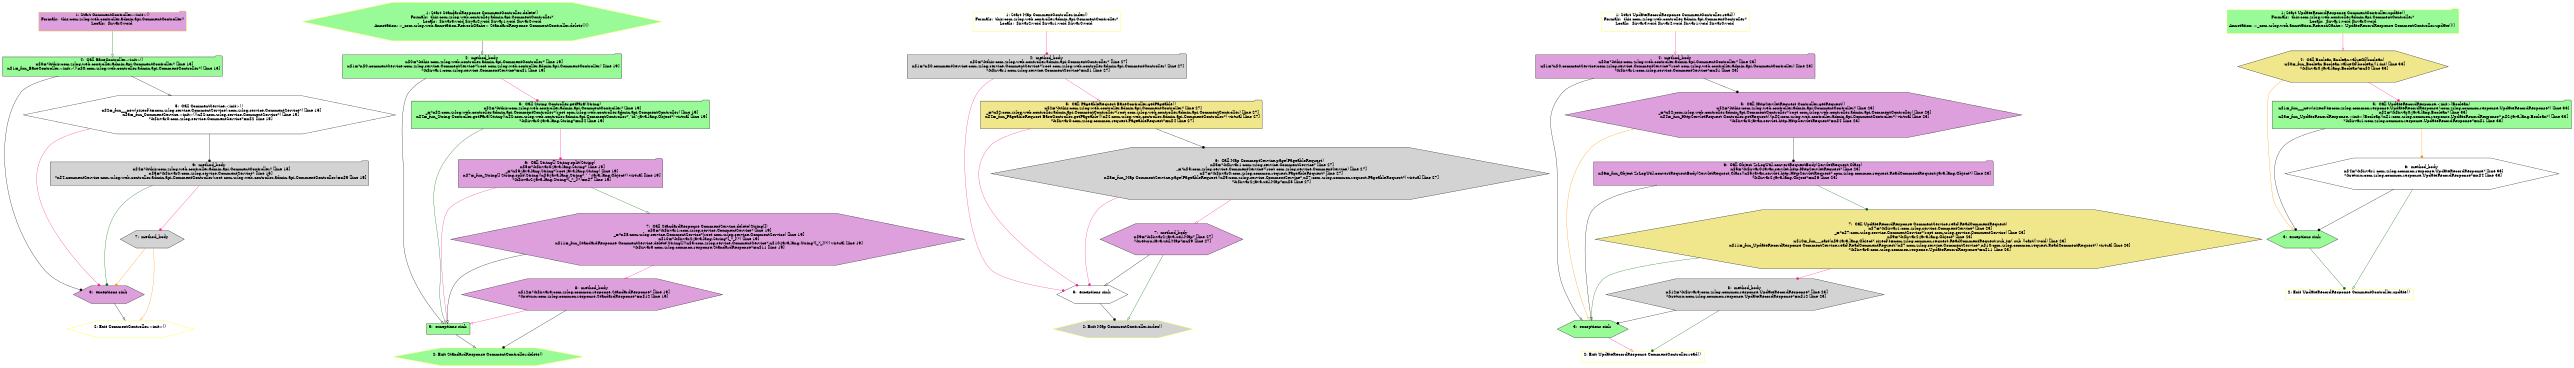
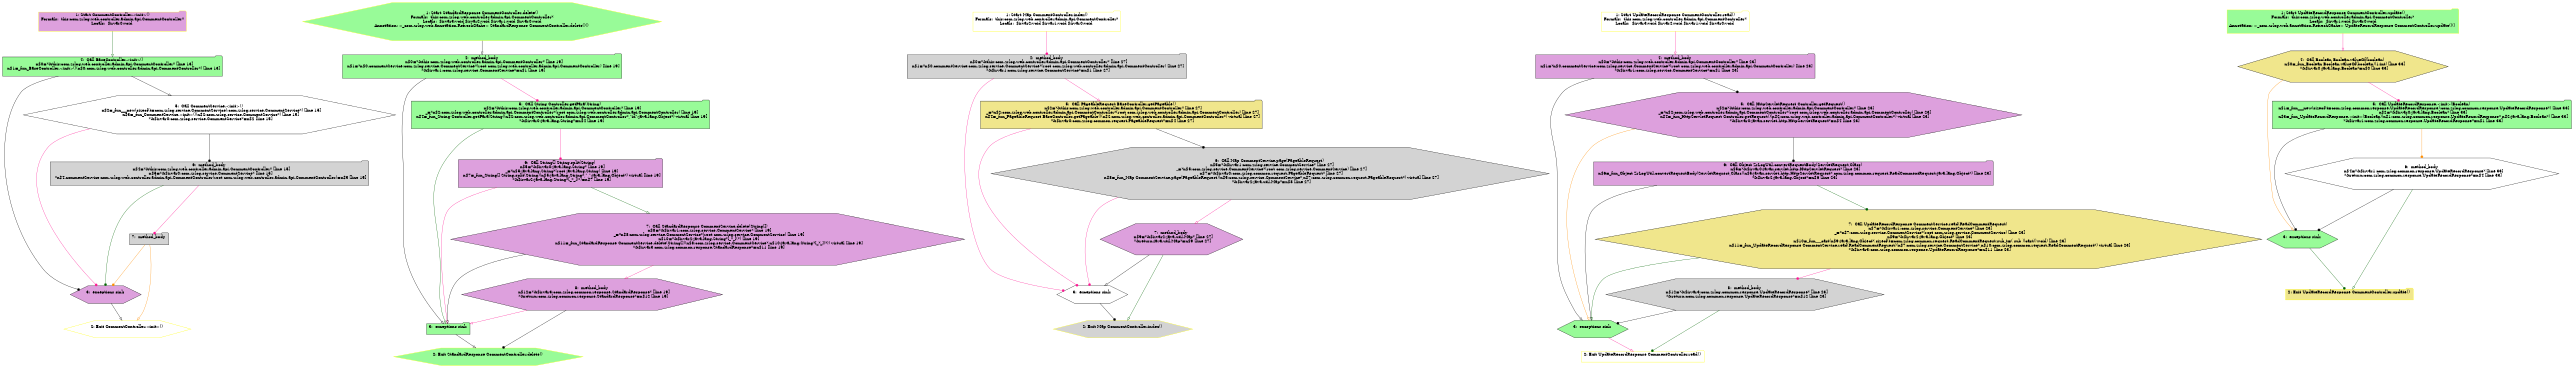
(152, 239) -> (149, 239)
(2349, 295) -> (2349, 295)
